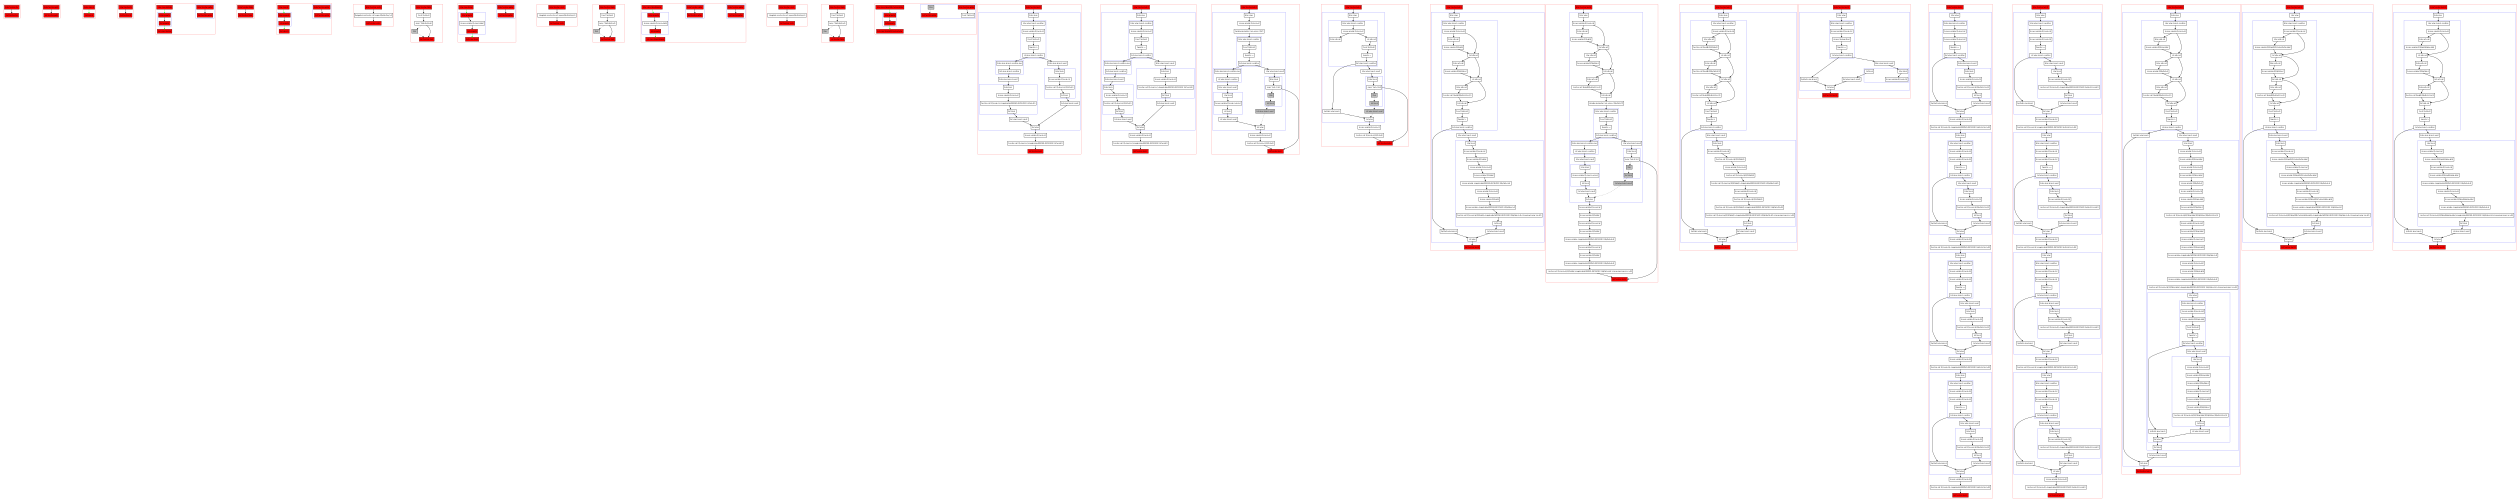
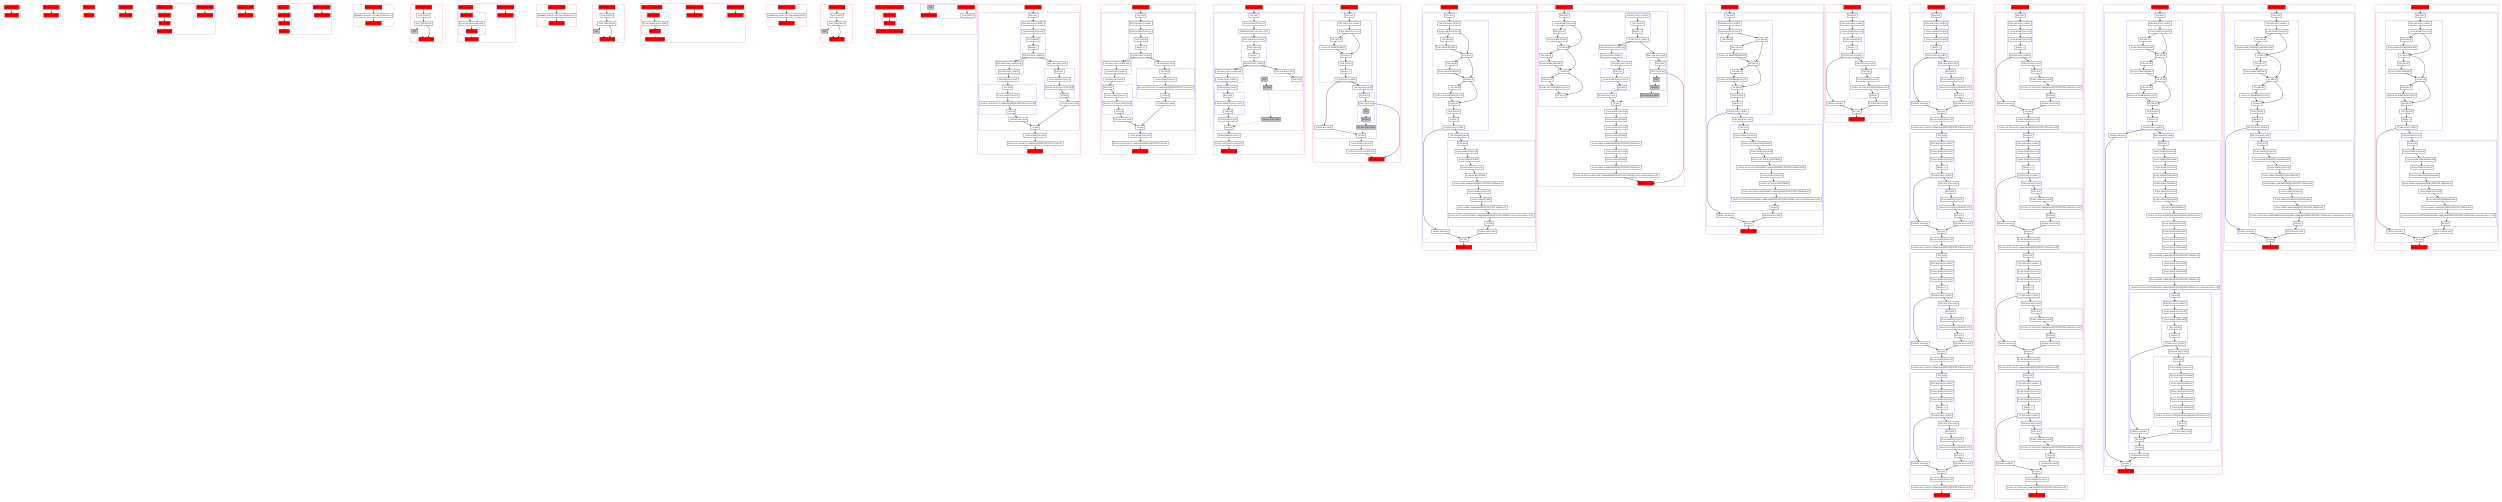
none -> (1333, 47)
(1705, 47) -> none
(1273, 87) -> none
none -> (1870, 87)
(1606, 103) -> none
